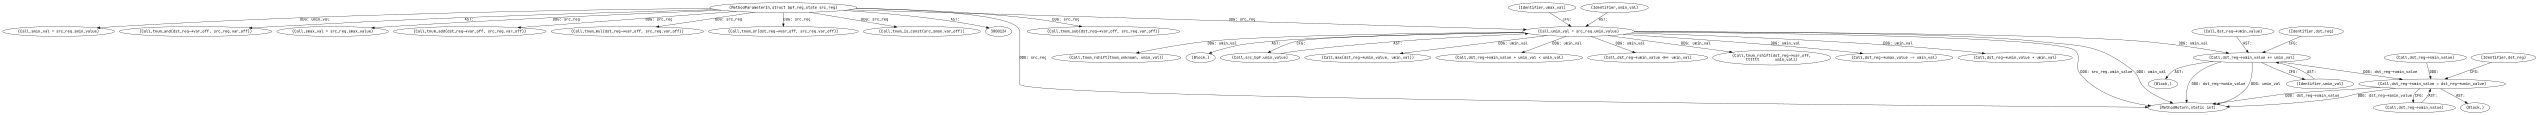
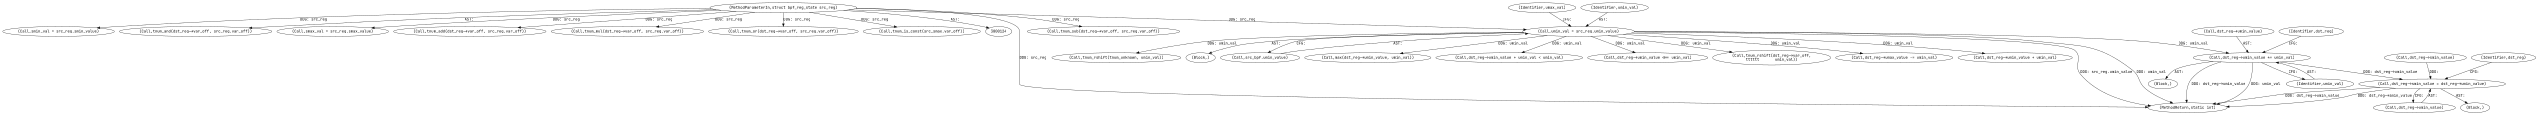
(315, 20) -> (314, 20)
